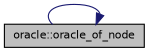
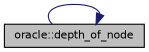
(74, 36) -> (74, 36)
